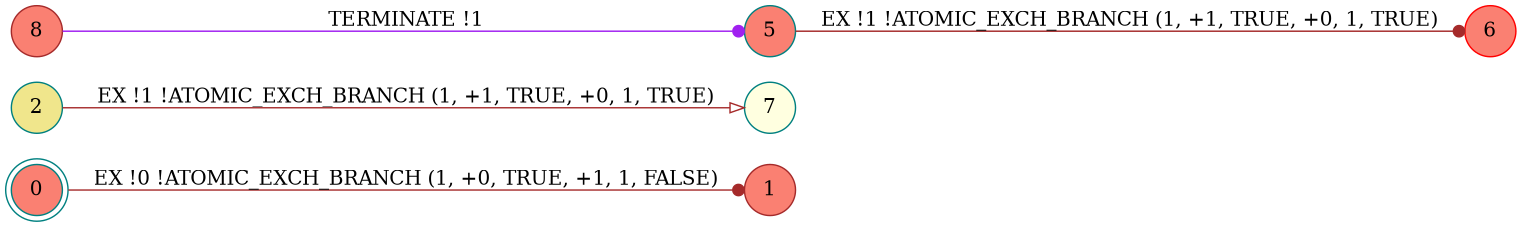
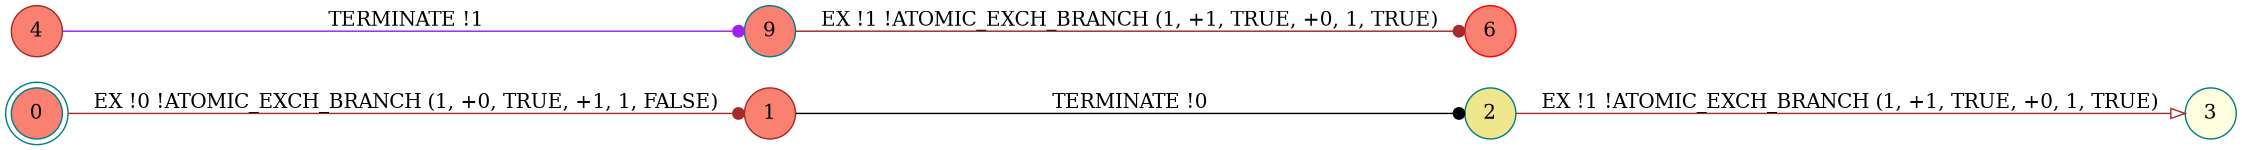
(37, 31) -> (37, 31)
(770, 31) -> (770, 31)
(770, 108) -> (2211, 113)
none -> (1124, 113)
